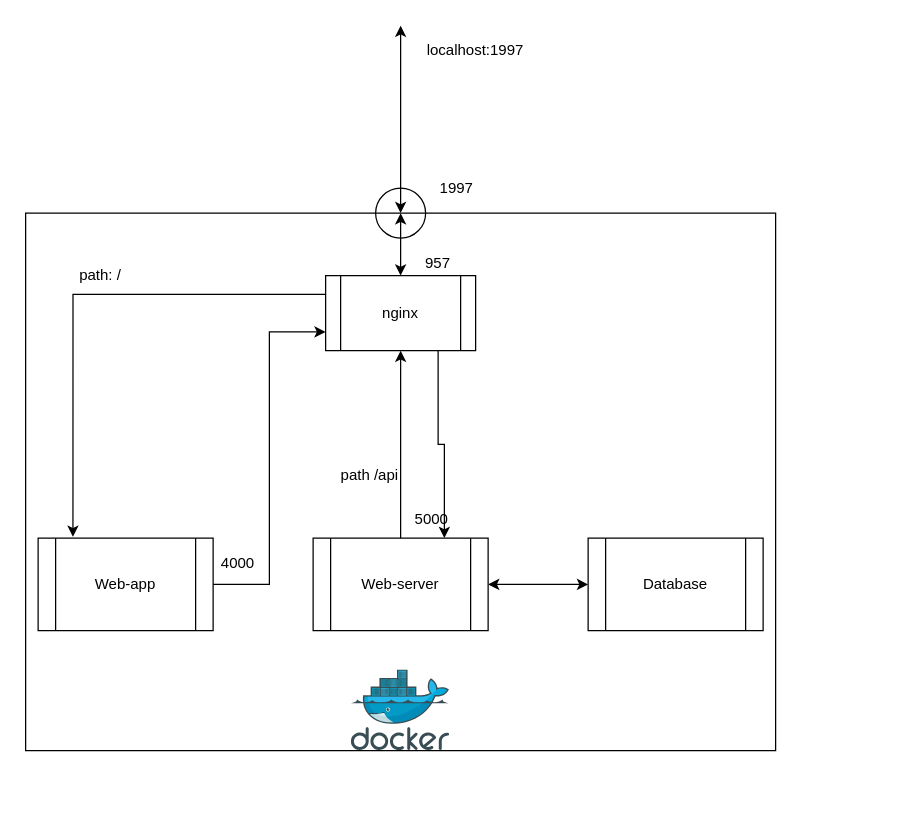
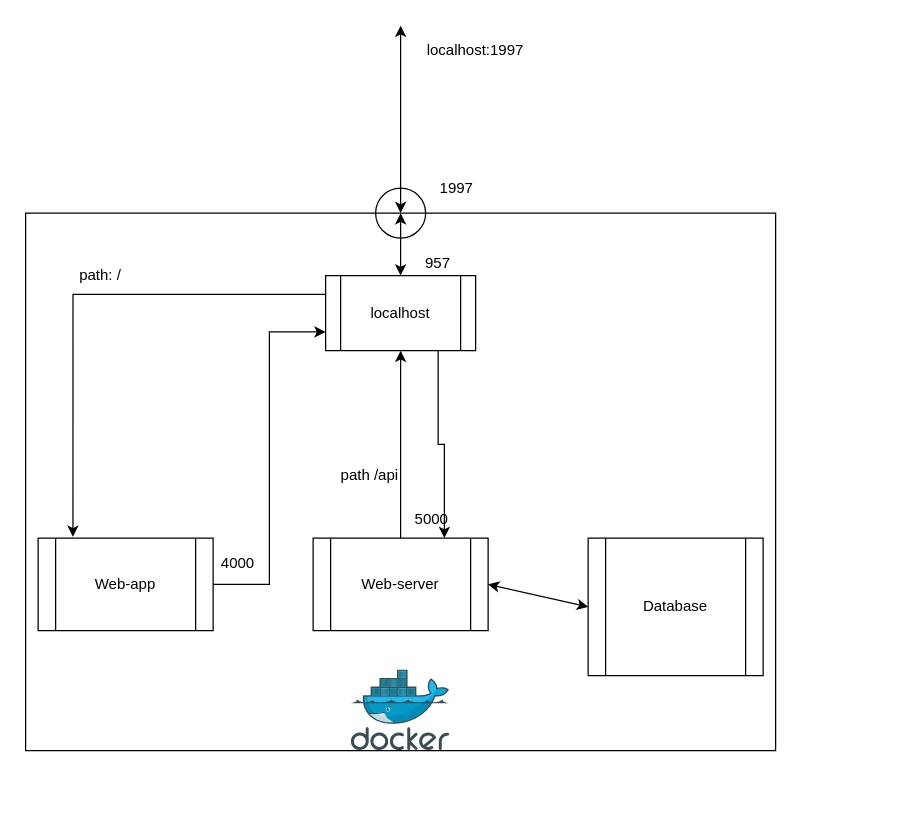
(401, 313) -> (401, 313)
(676, 584) -> (676, 607)
